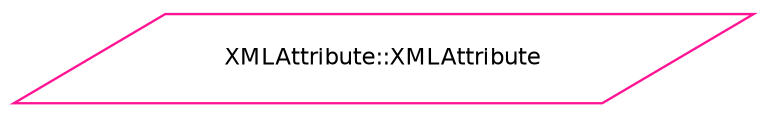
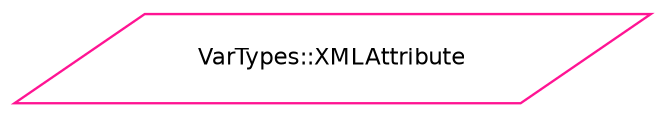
(384, 59) -> (333, 59)
